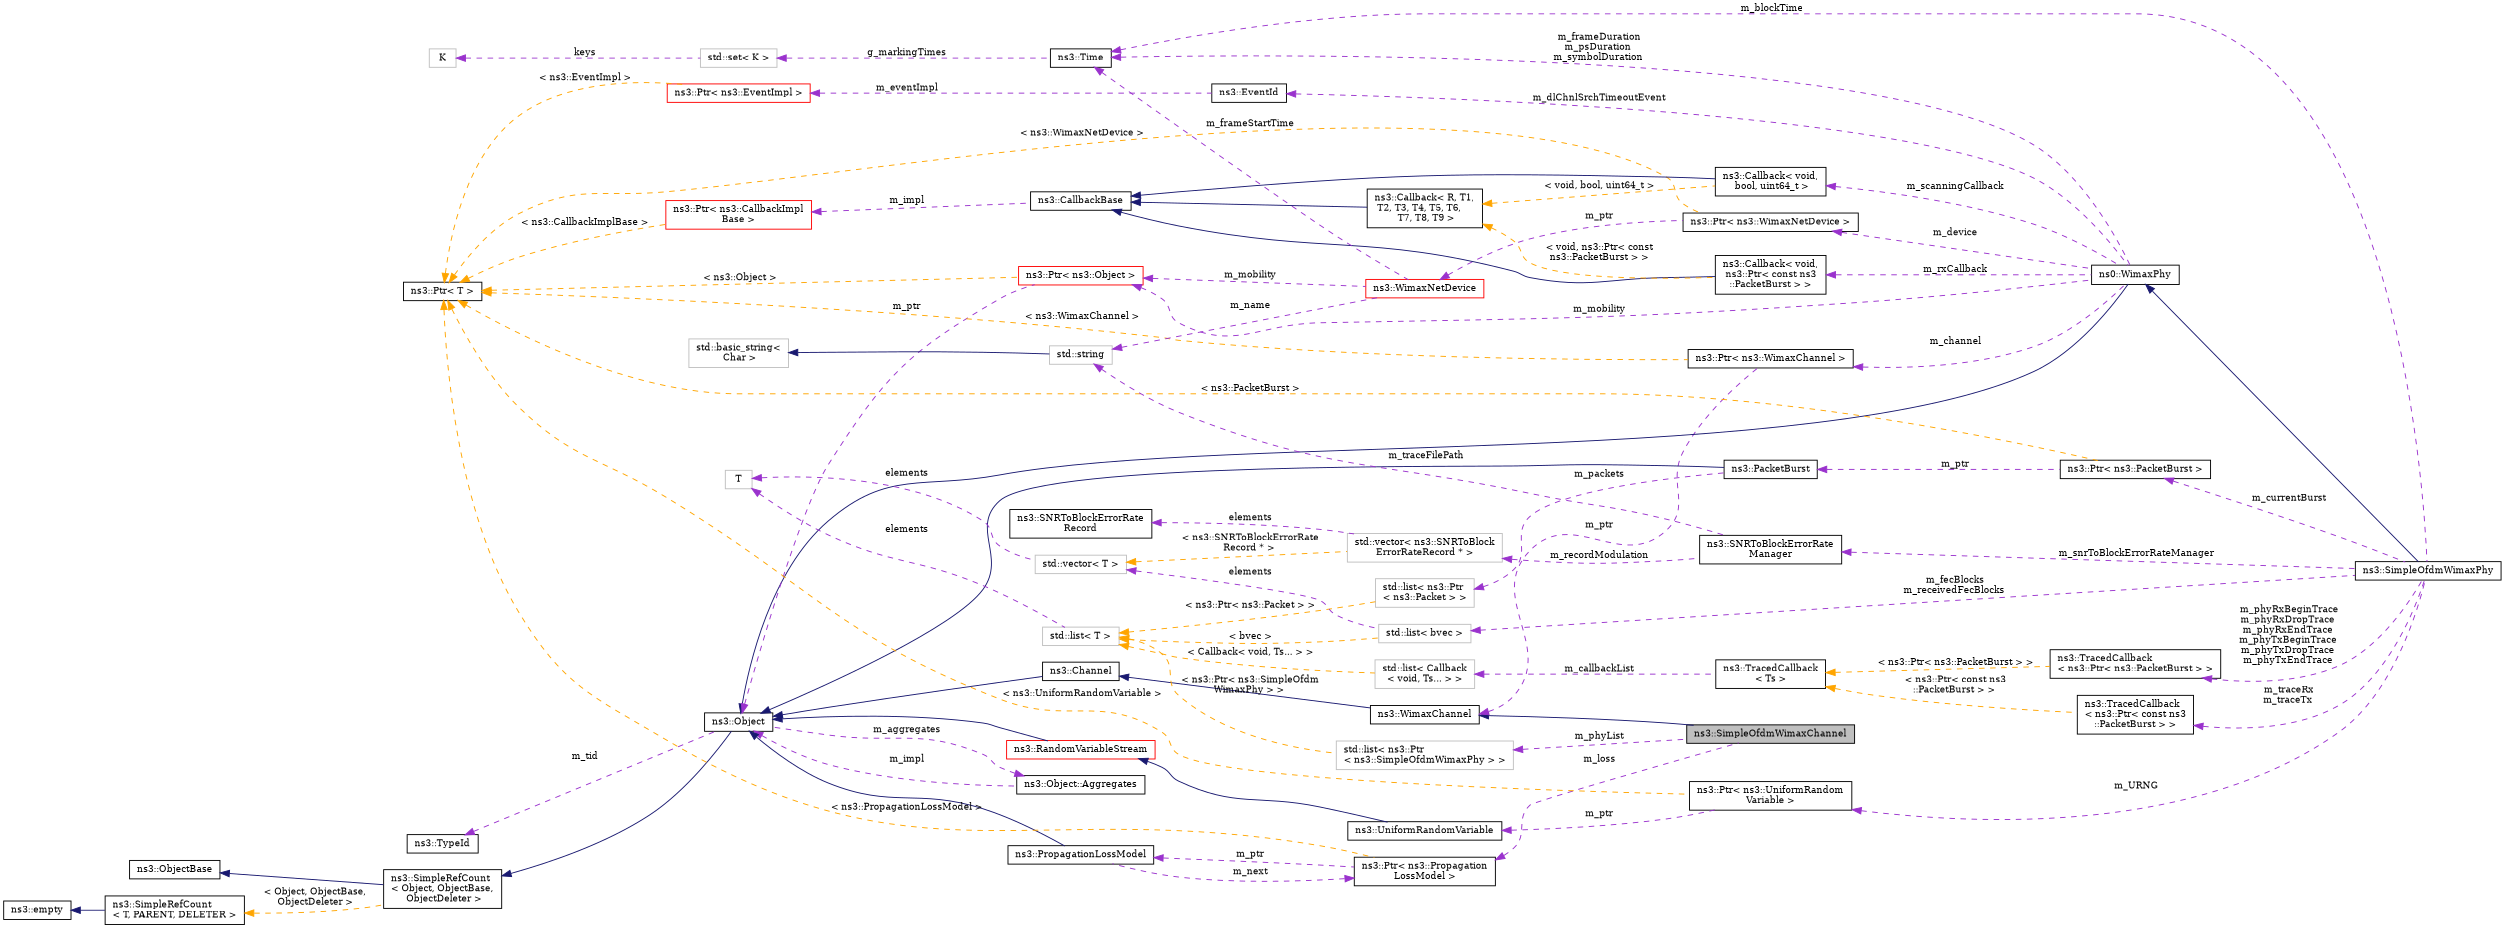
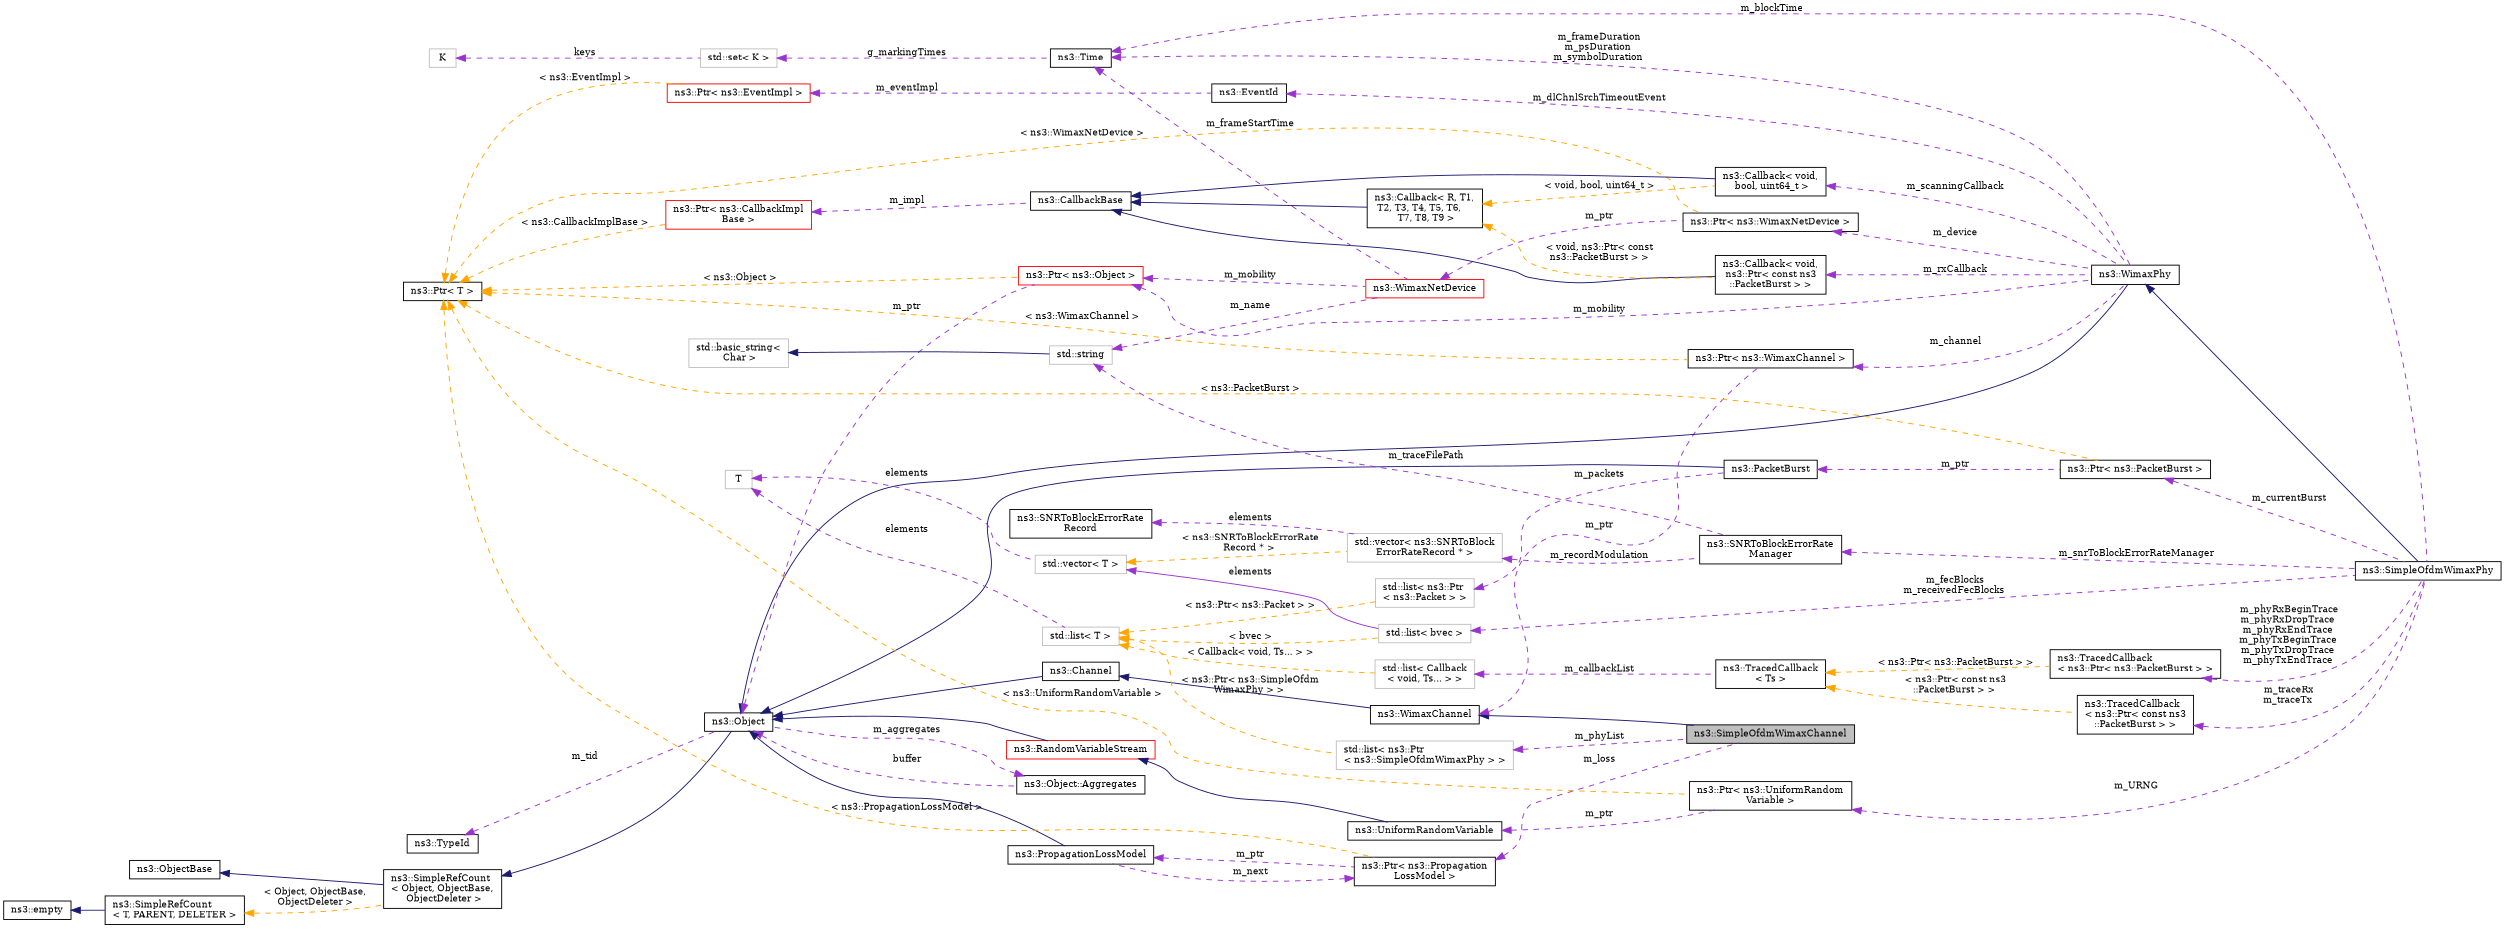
(2135, 275) -> (2135, 275)
(1261, 588) -> (1261, 588)
(906, 759) -> (906, 759)
